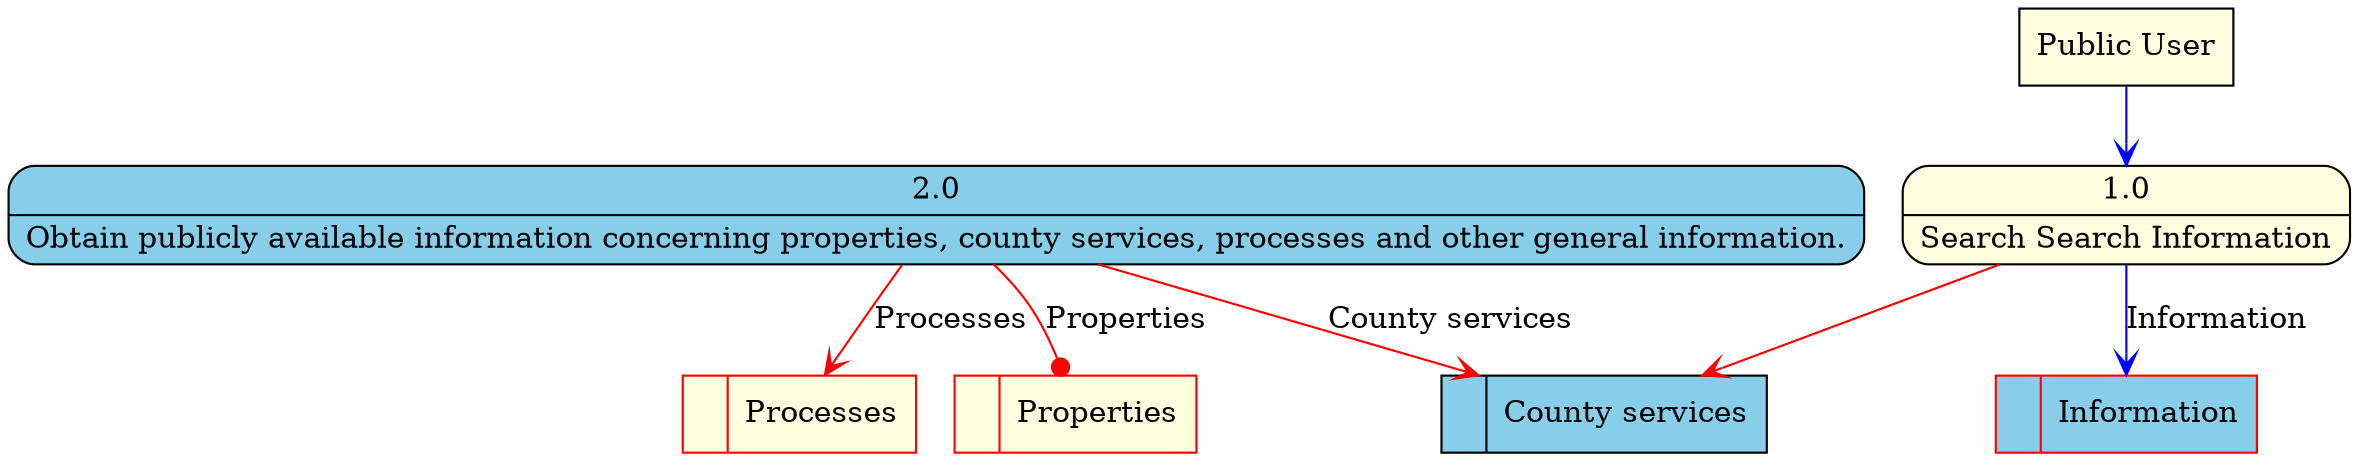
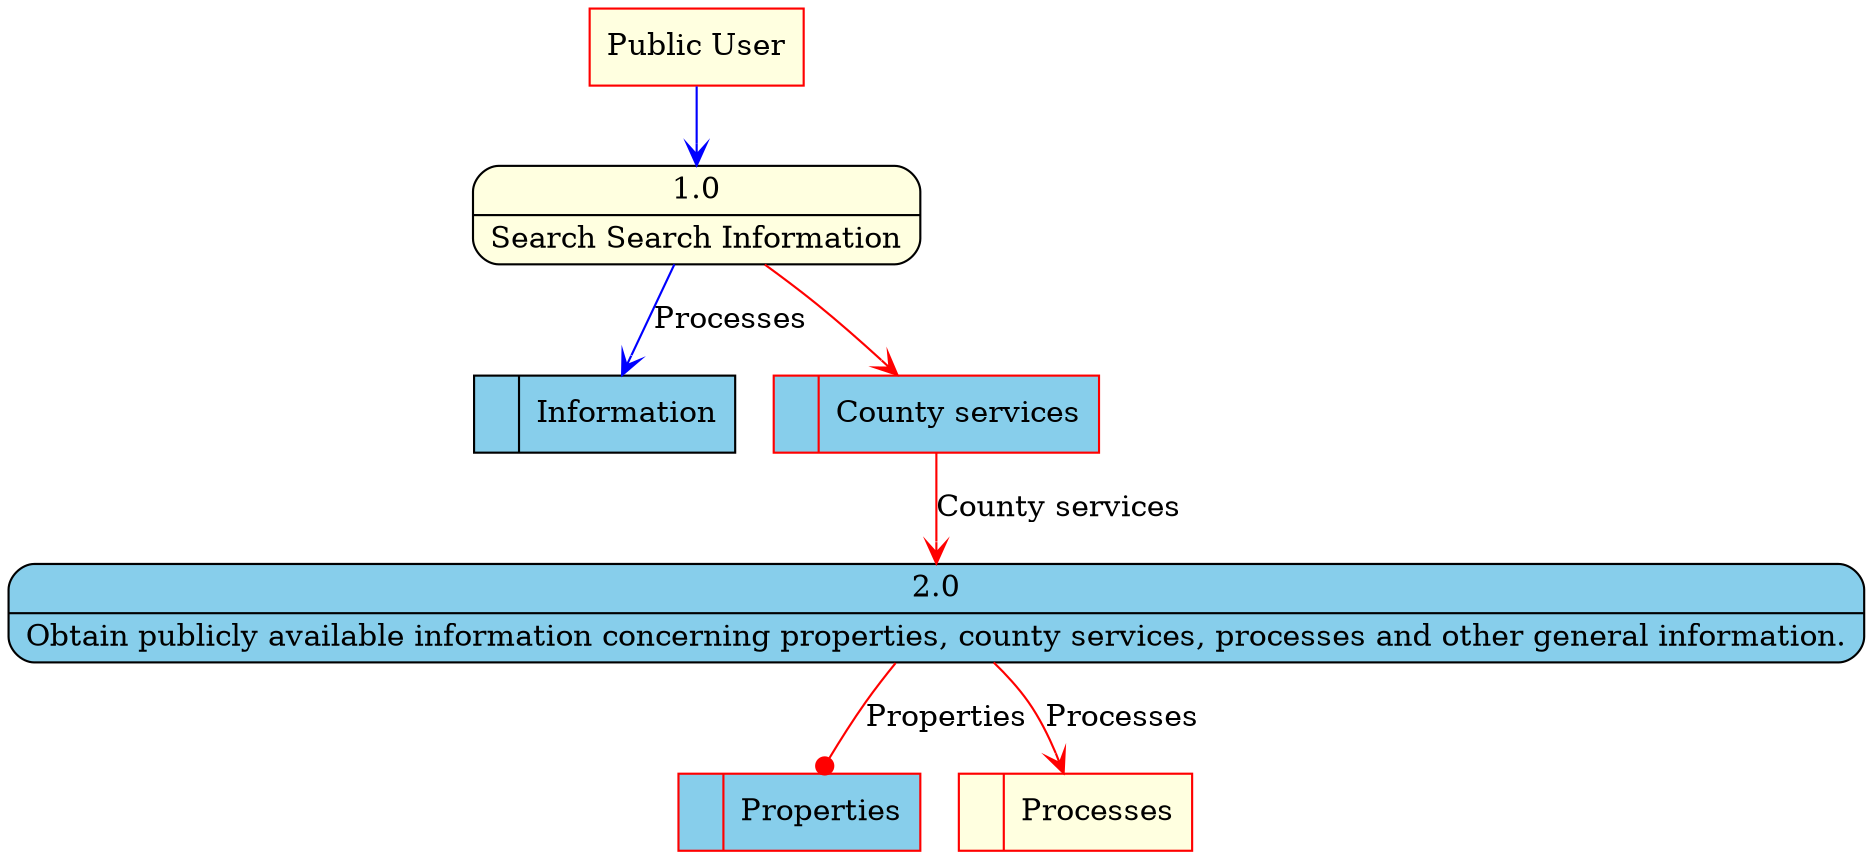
(2126, 47) -> (697, 47)
(1278, 317) -> (936, 497)
(2217, 320) -> (731, 320)
(1075, 414) -> (799, 812)
(1604, 414) -> (936, 414)
(2126, 414) -> (605, 414)
